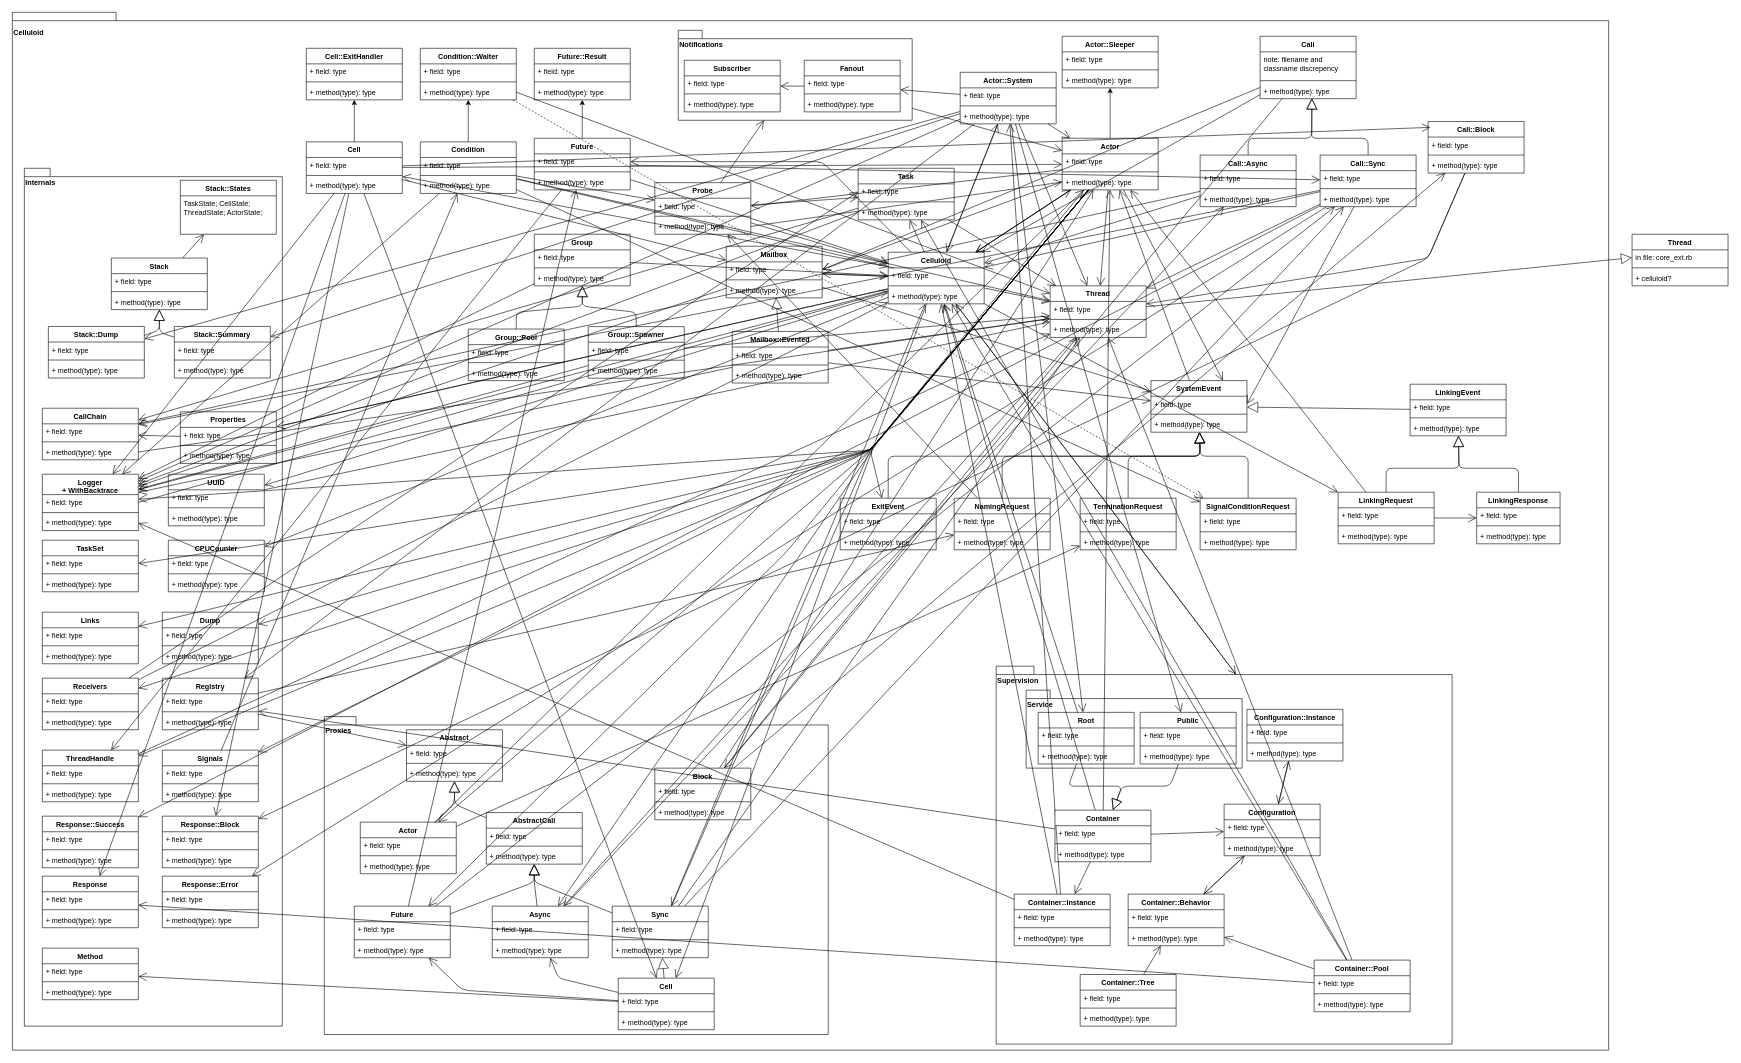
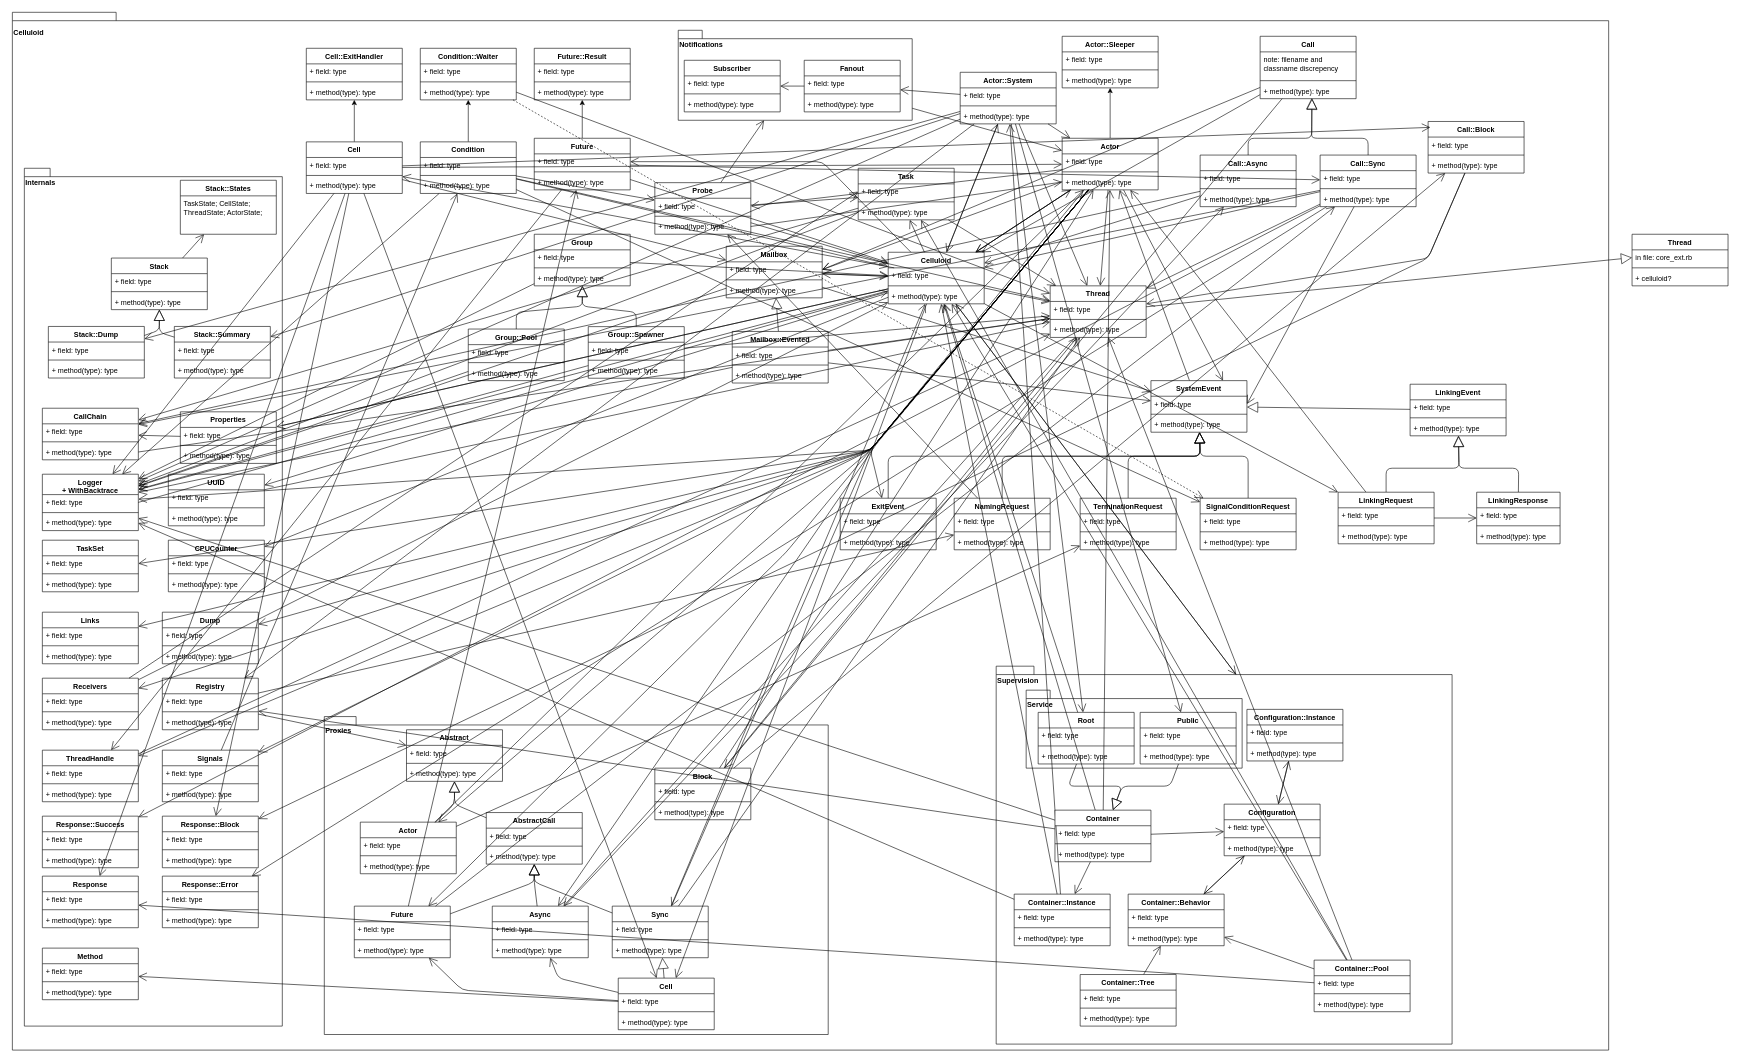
none -> (432, 384)
none -> (694, 701)
(866, 713) -> none
